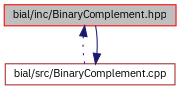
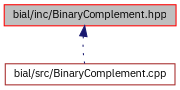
(97, 40) -> none
